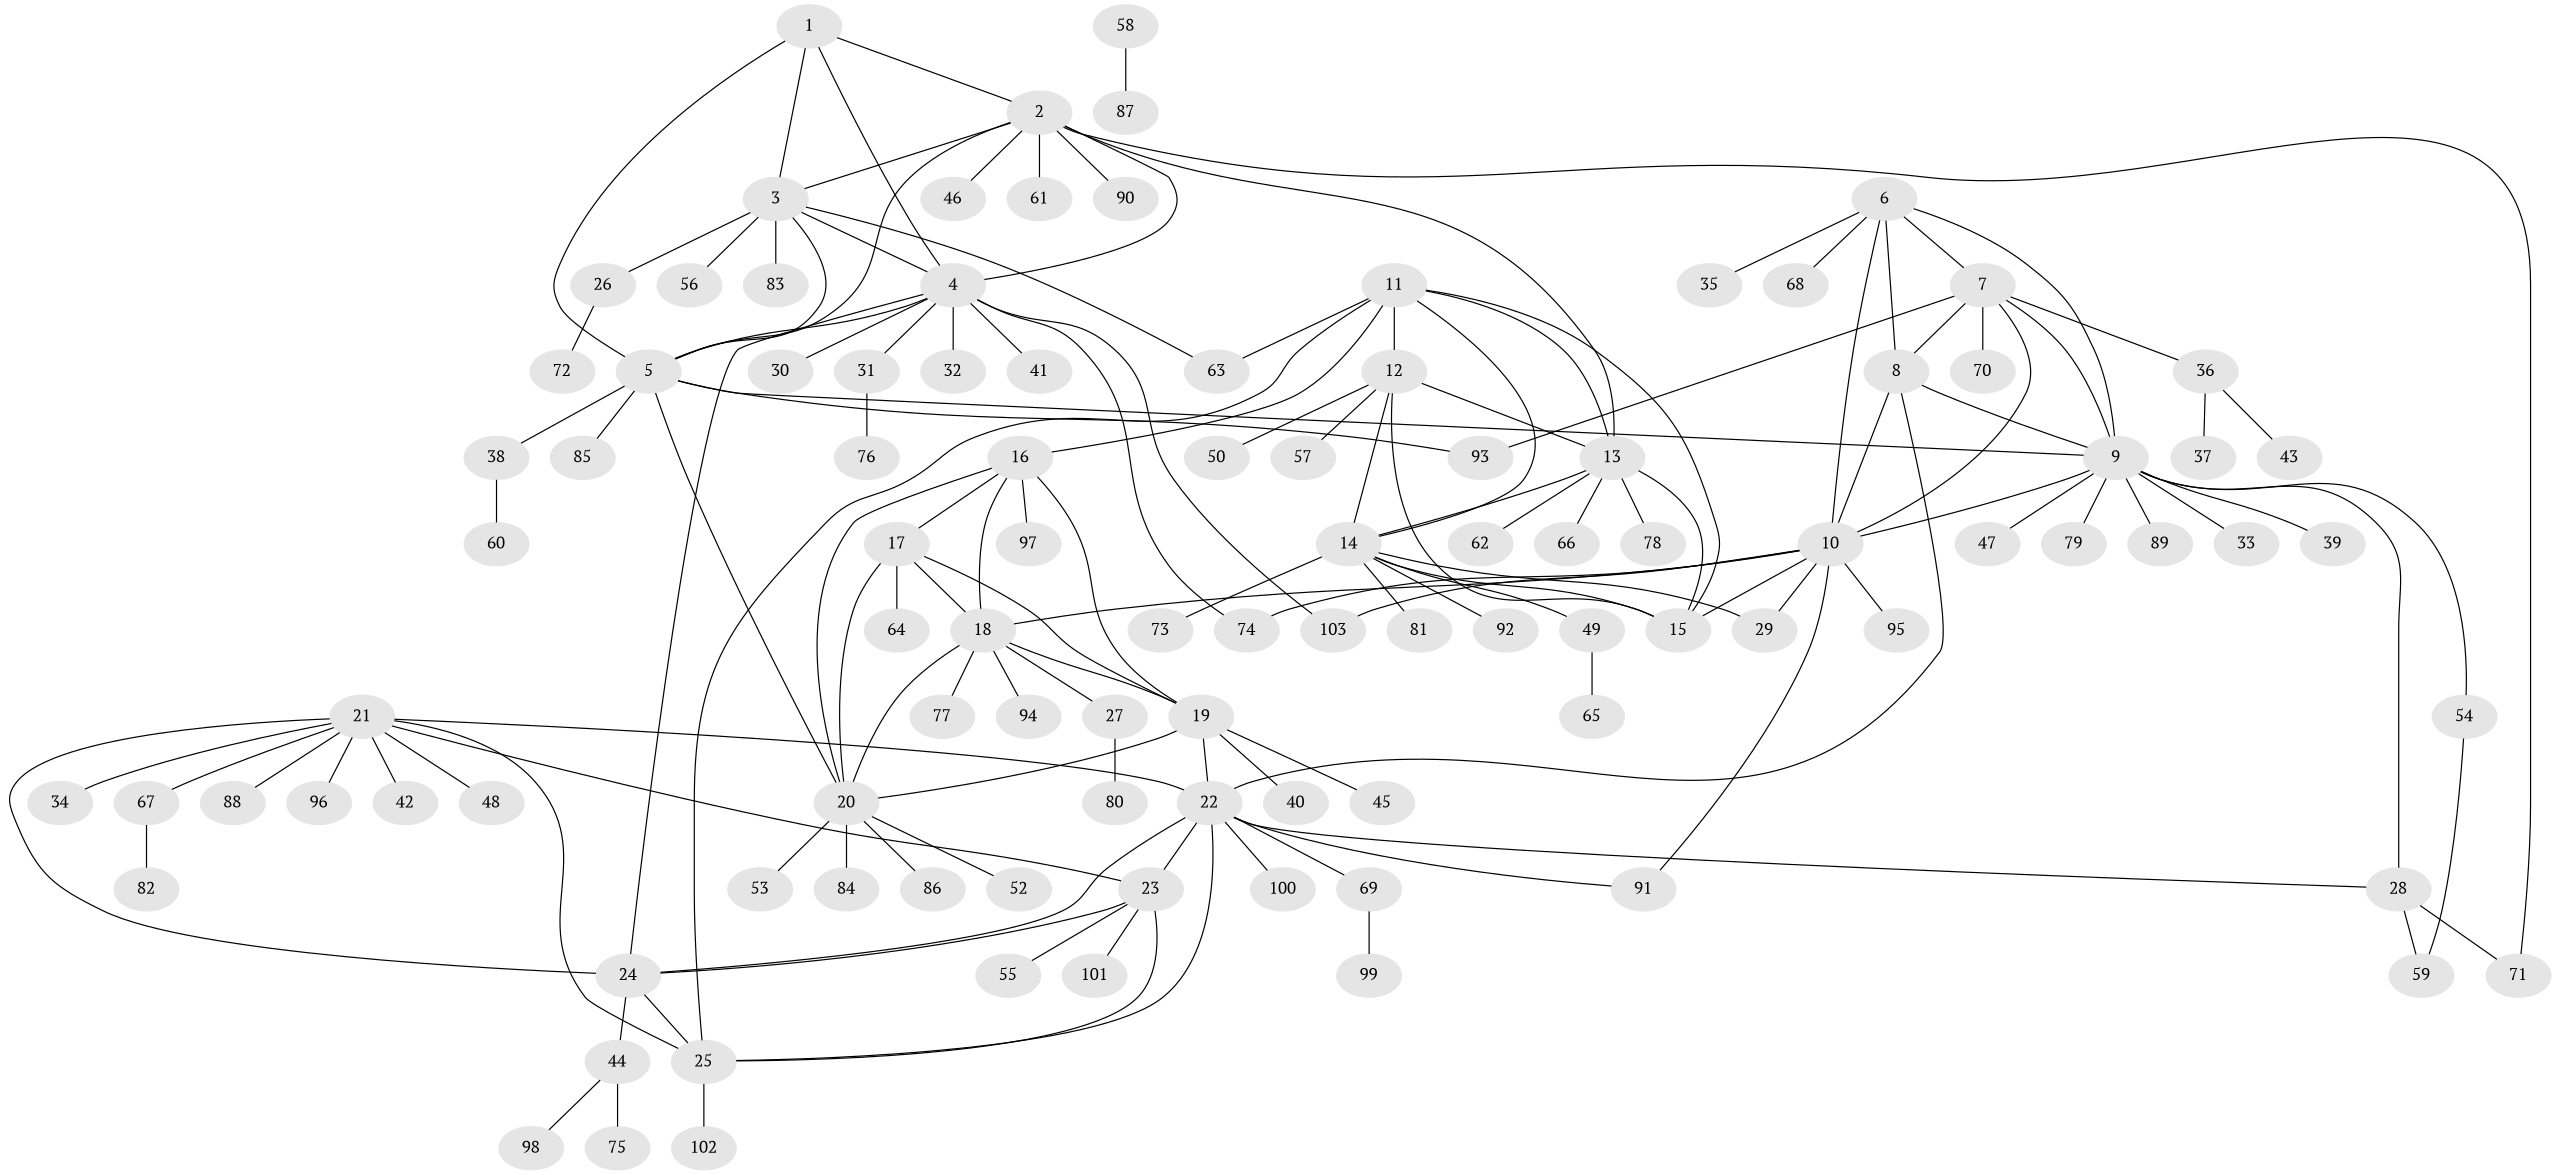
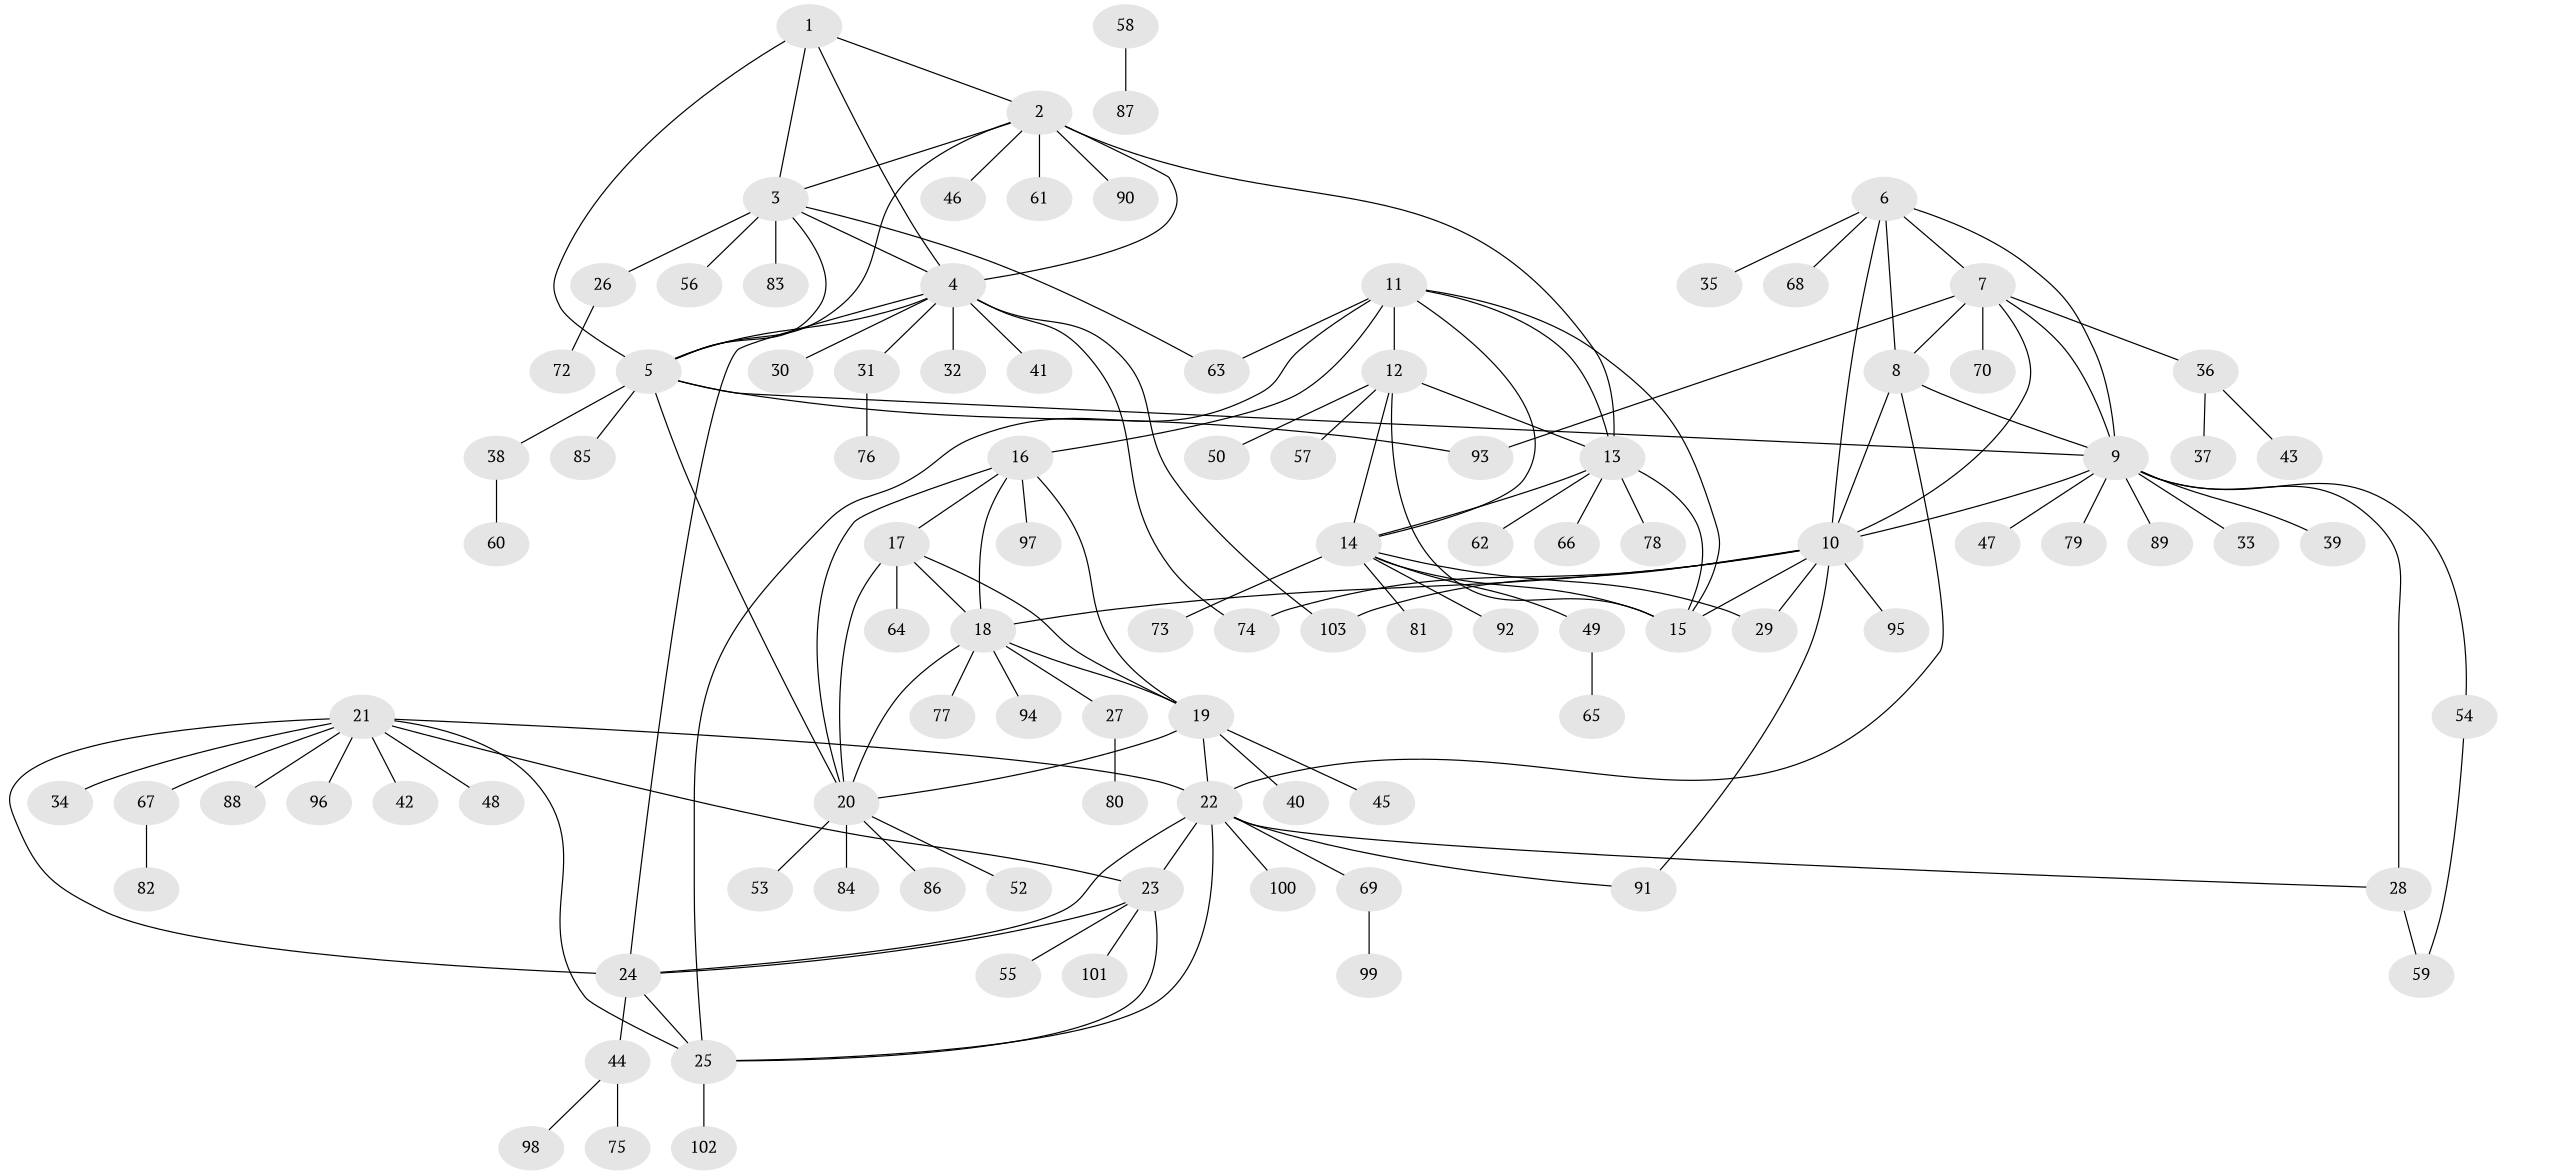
(2519, 976) -> none
